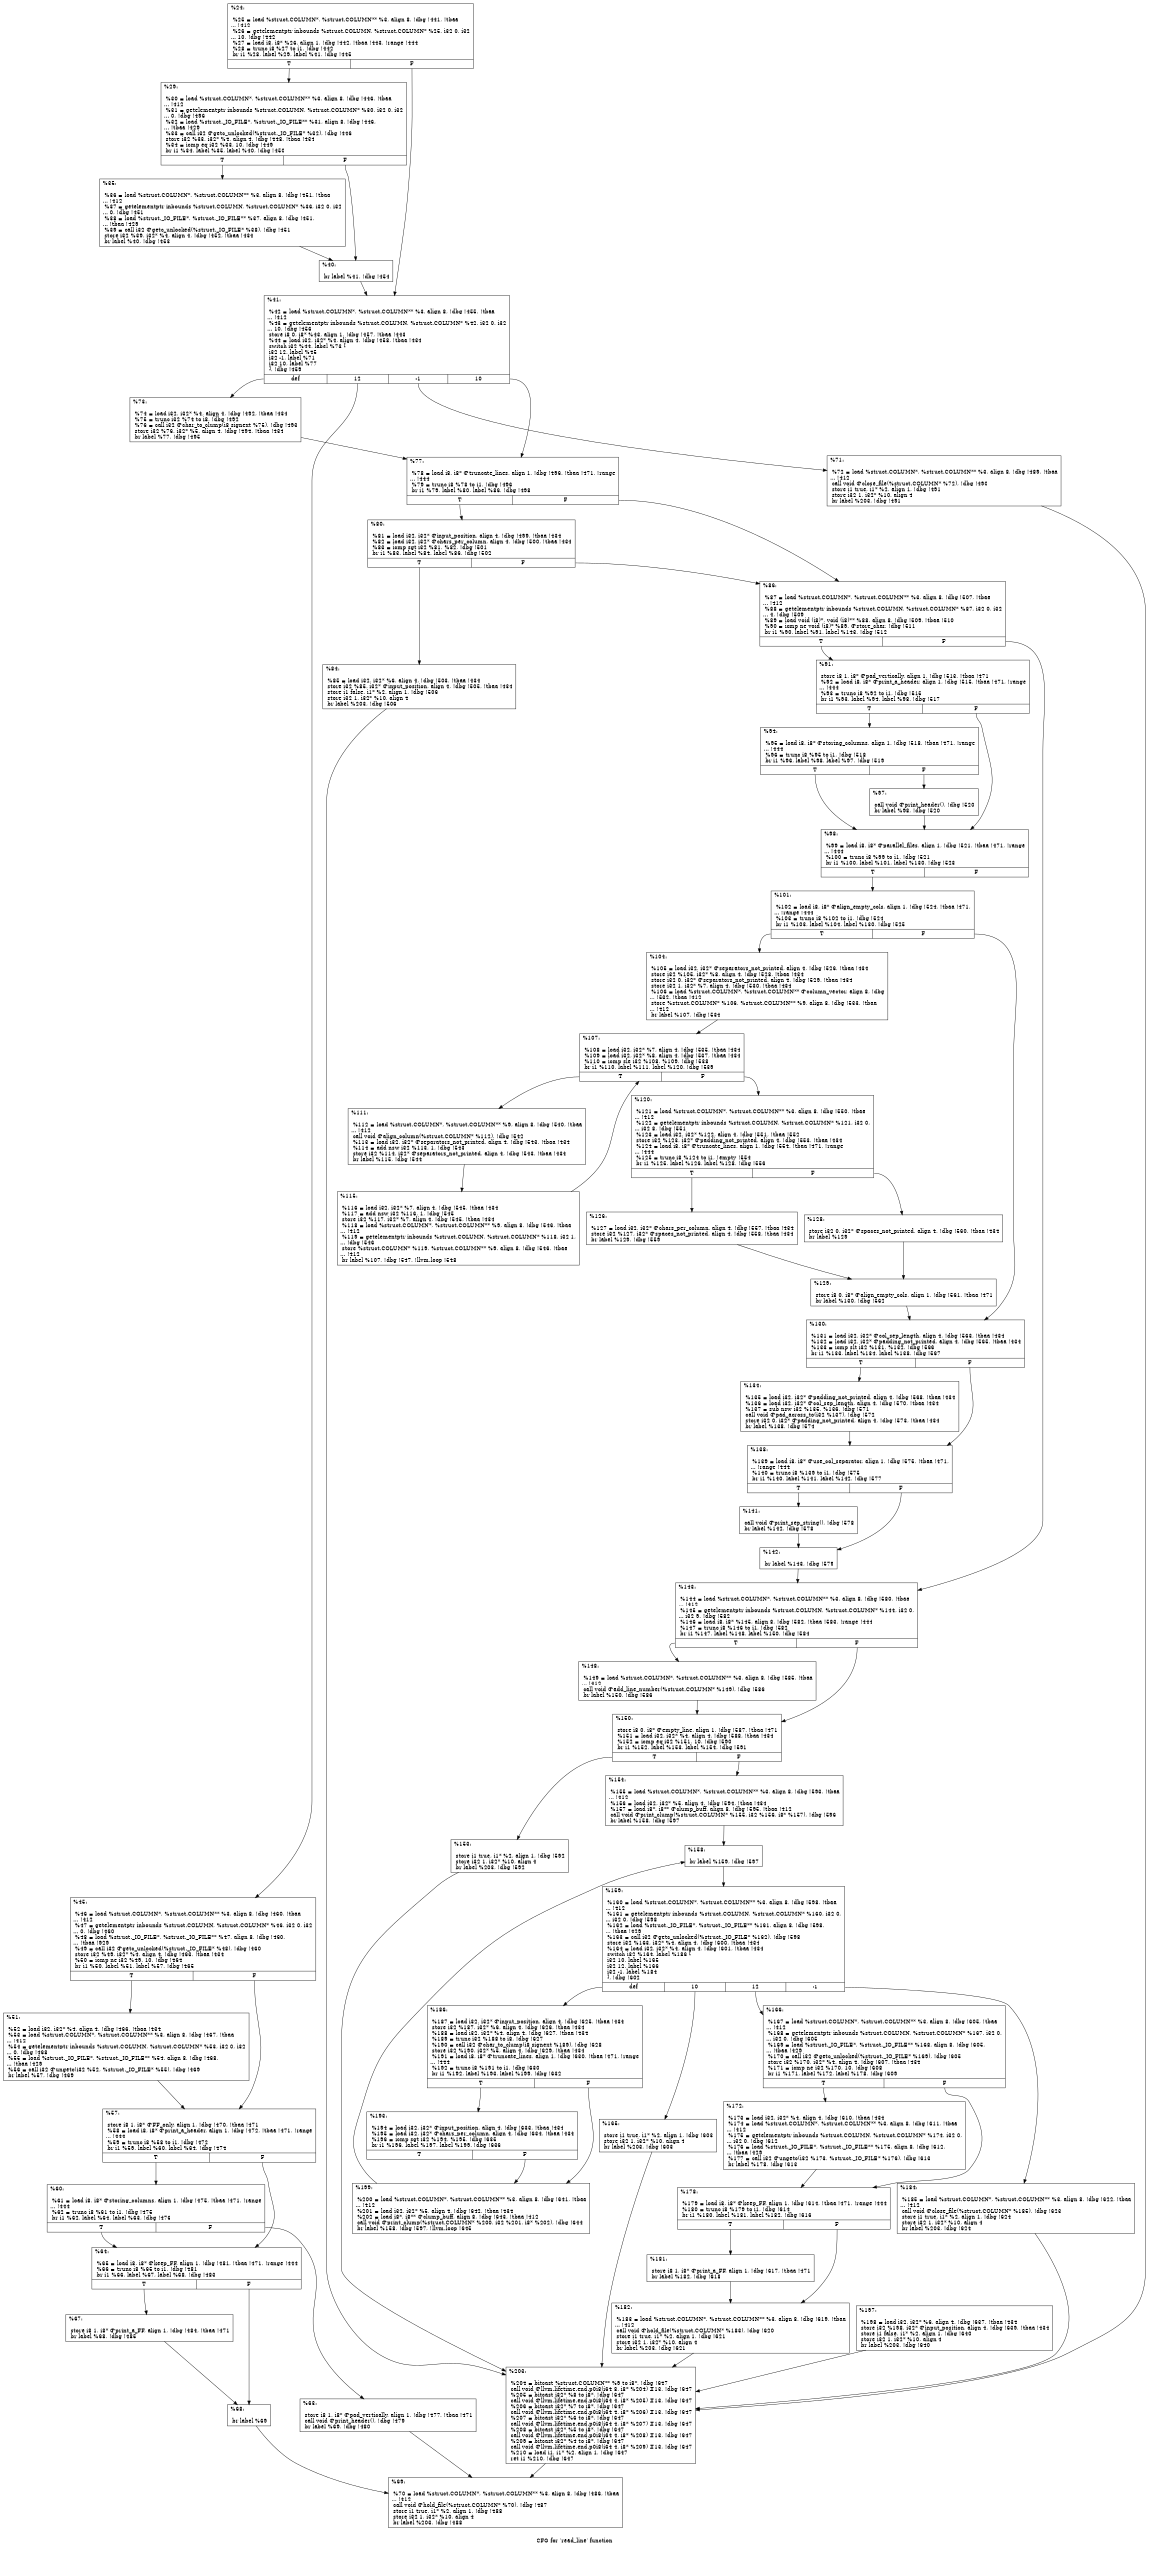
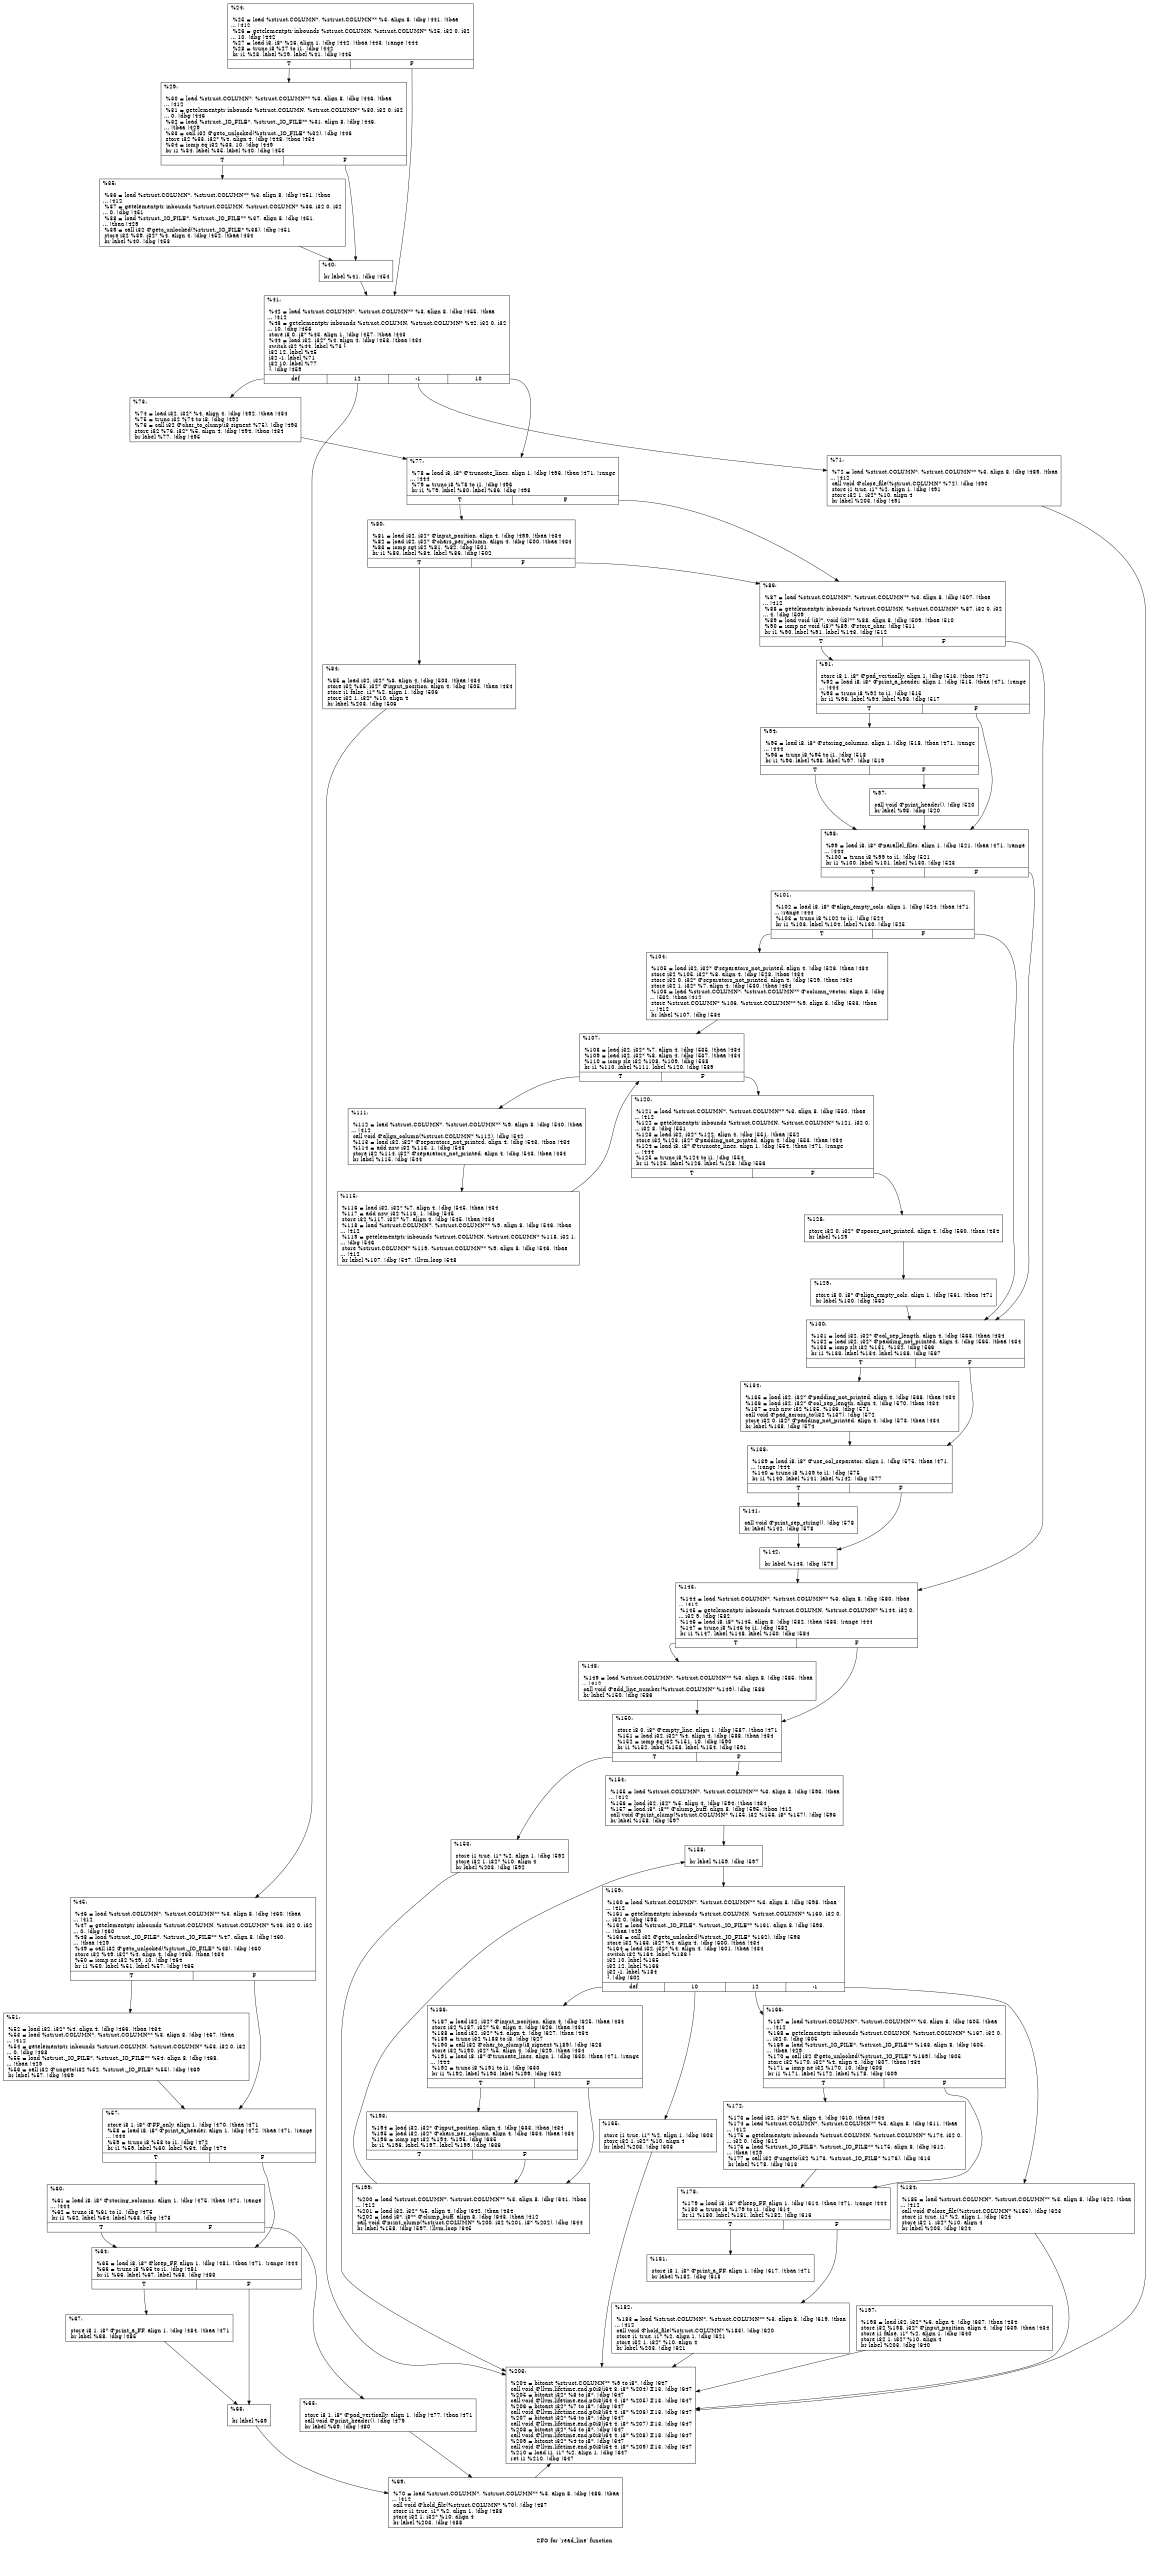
(185, 116) -> (185, 116)
none -> (1028, 1100)
(693, 1158) -> (689, 1158)
(692, 1228) -> none
(92, 1943) -> (92, 1943)
(731, 2290) -> none
(539, 2469) -> (541, 2472)
